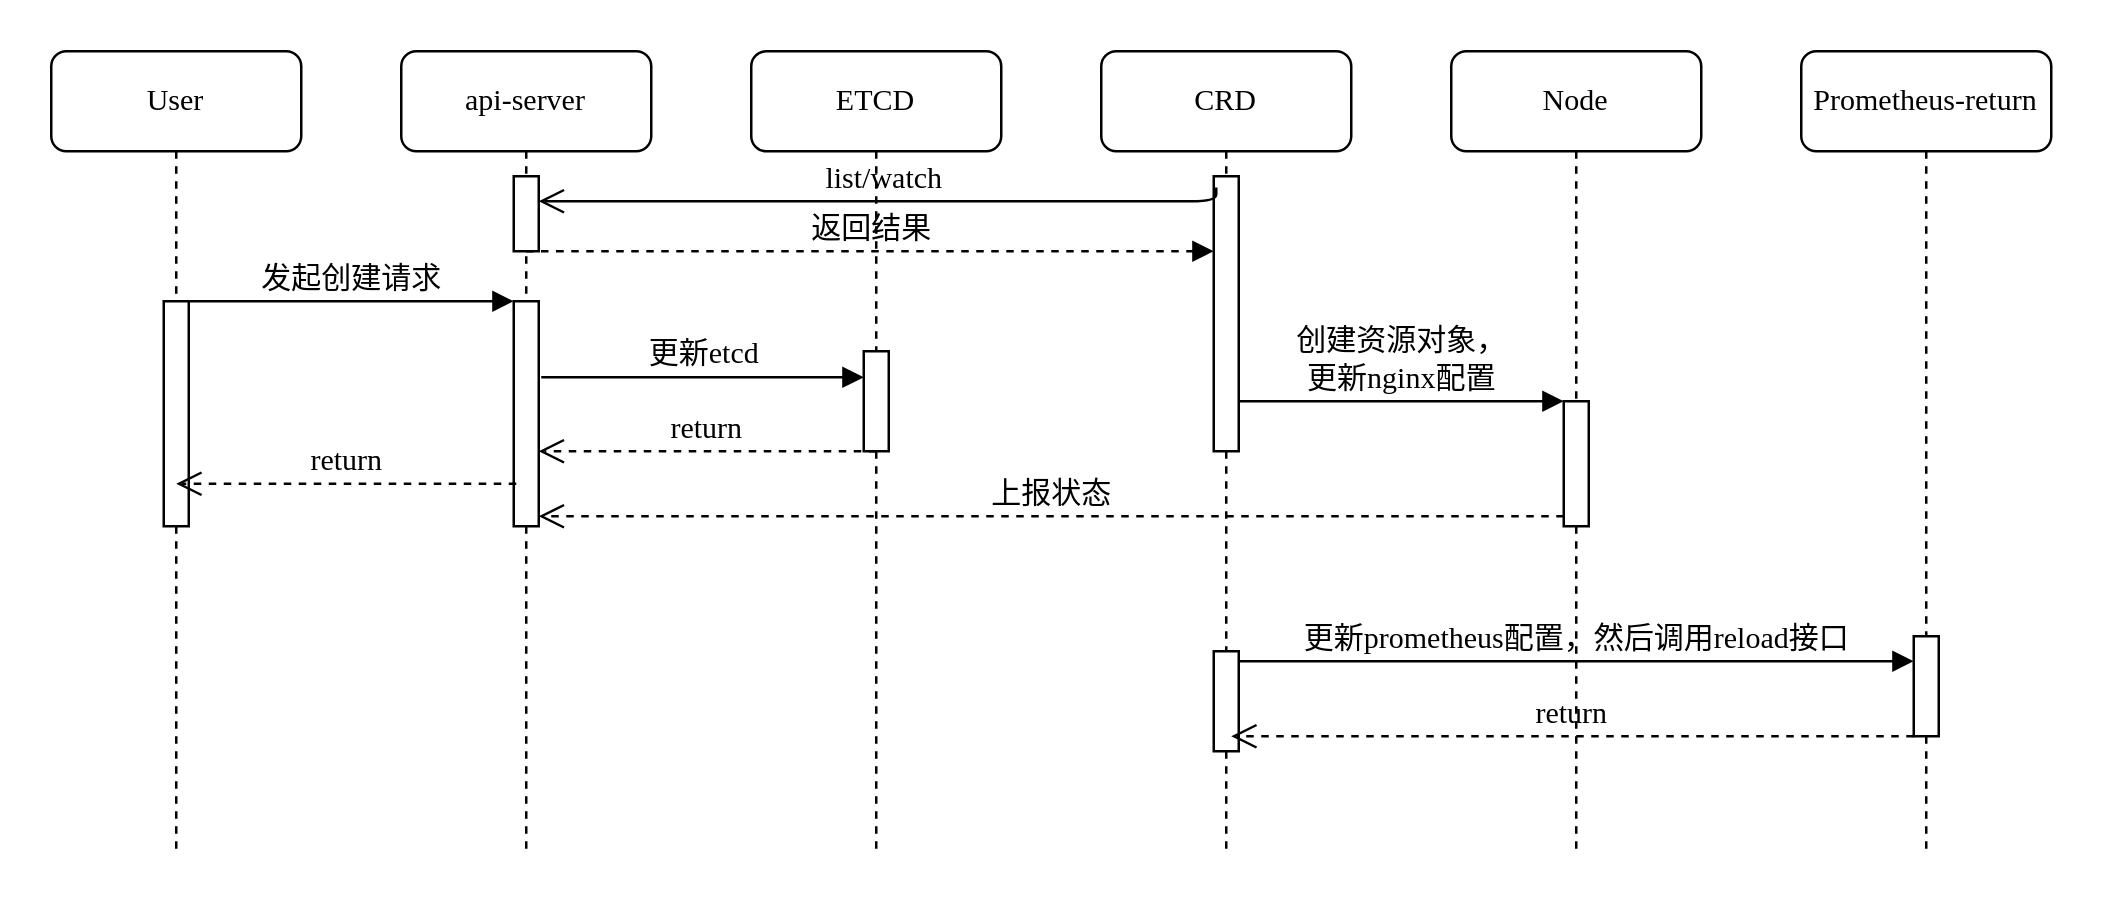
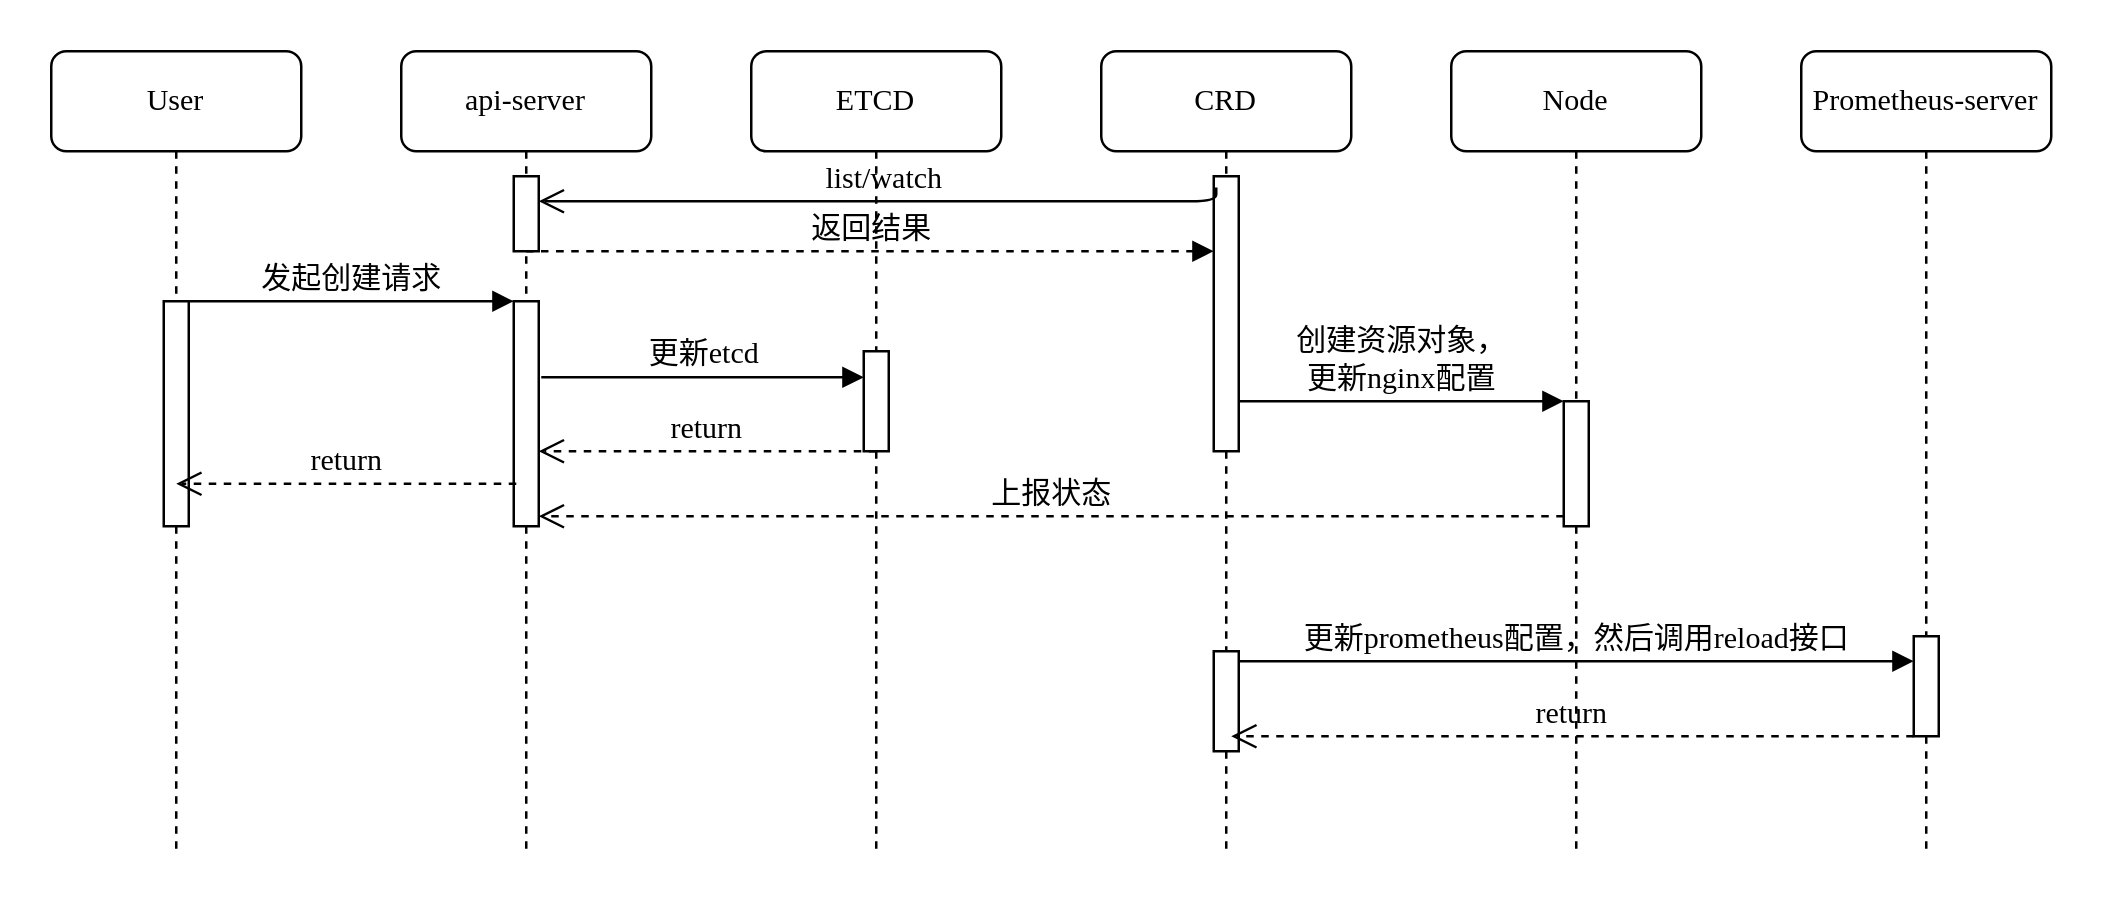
(1926, 101) -> (1926, 101)
